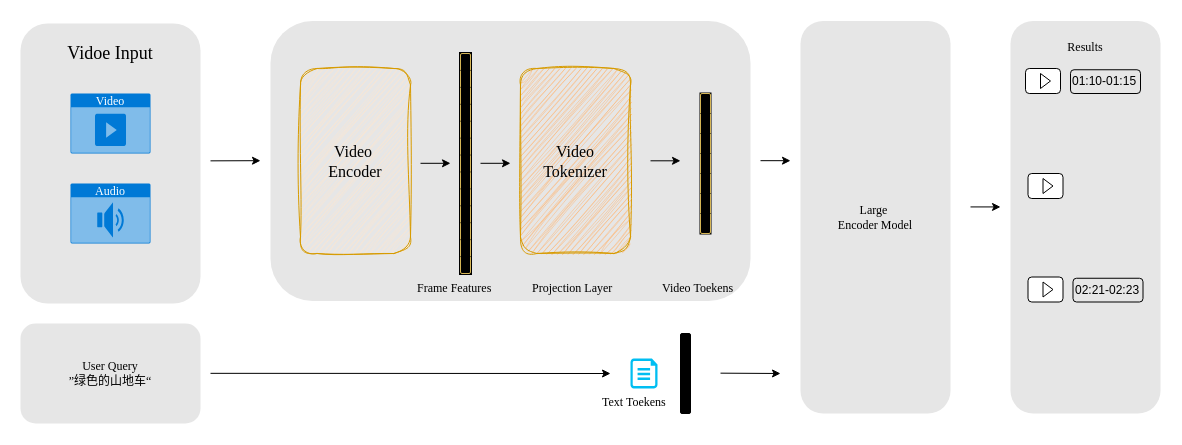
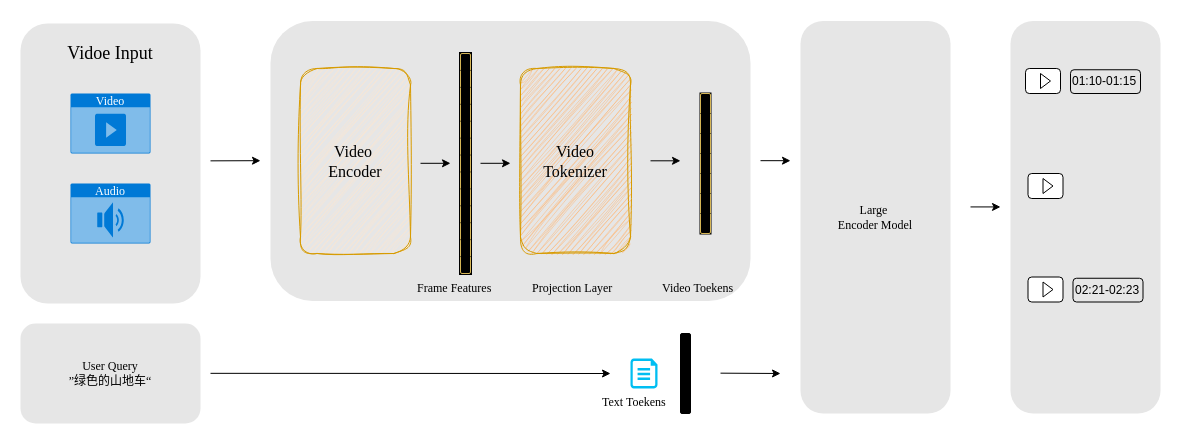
(1086, 49) -> none
